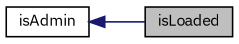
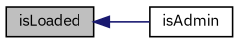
(125, 22) -> (130, 22)
